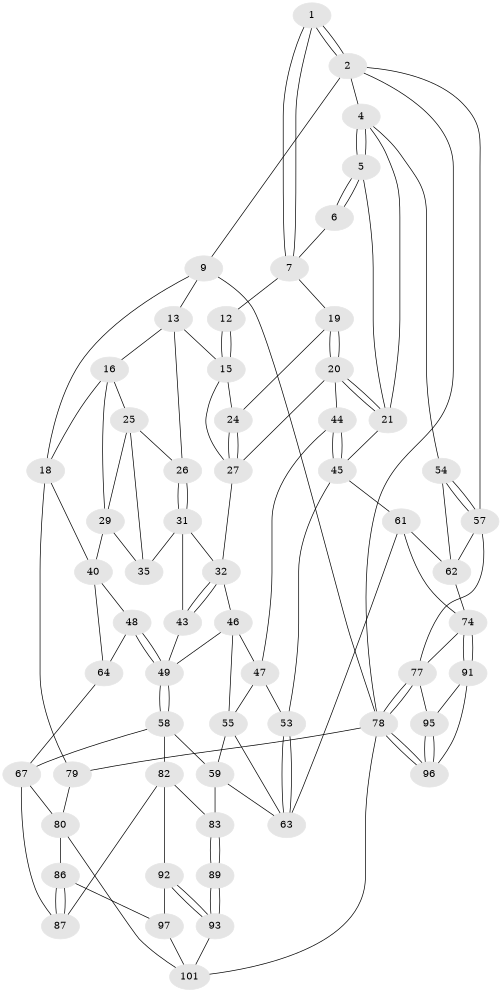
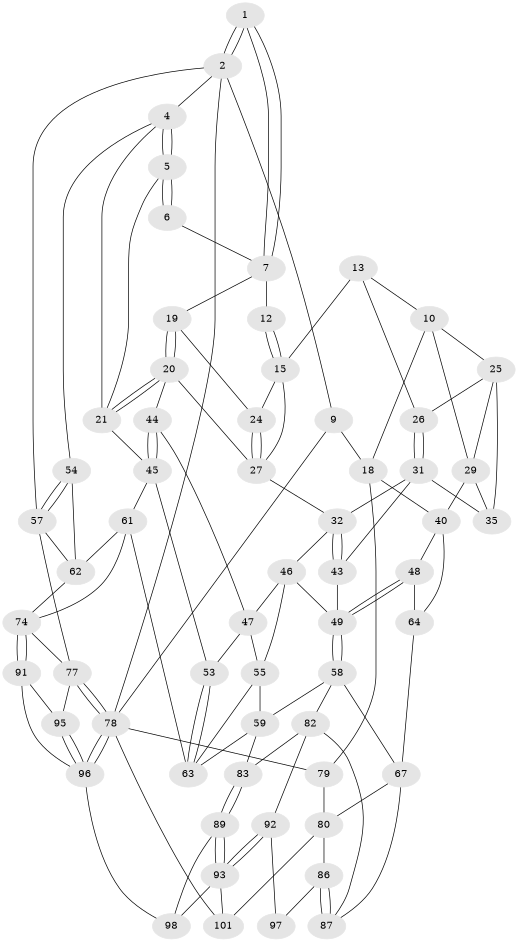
(189, 294) -> none
(110, 370) -> (429, 319)
none -> (171, 926)
(177, 951) -> none
